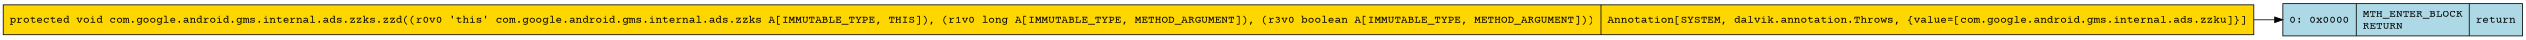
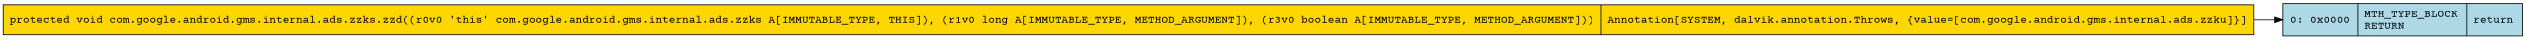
(2413, 13) -> (2411, 13)
